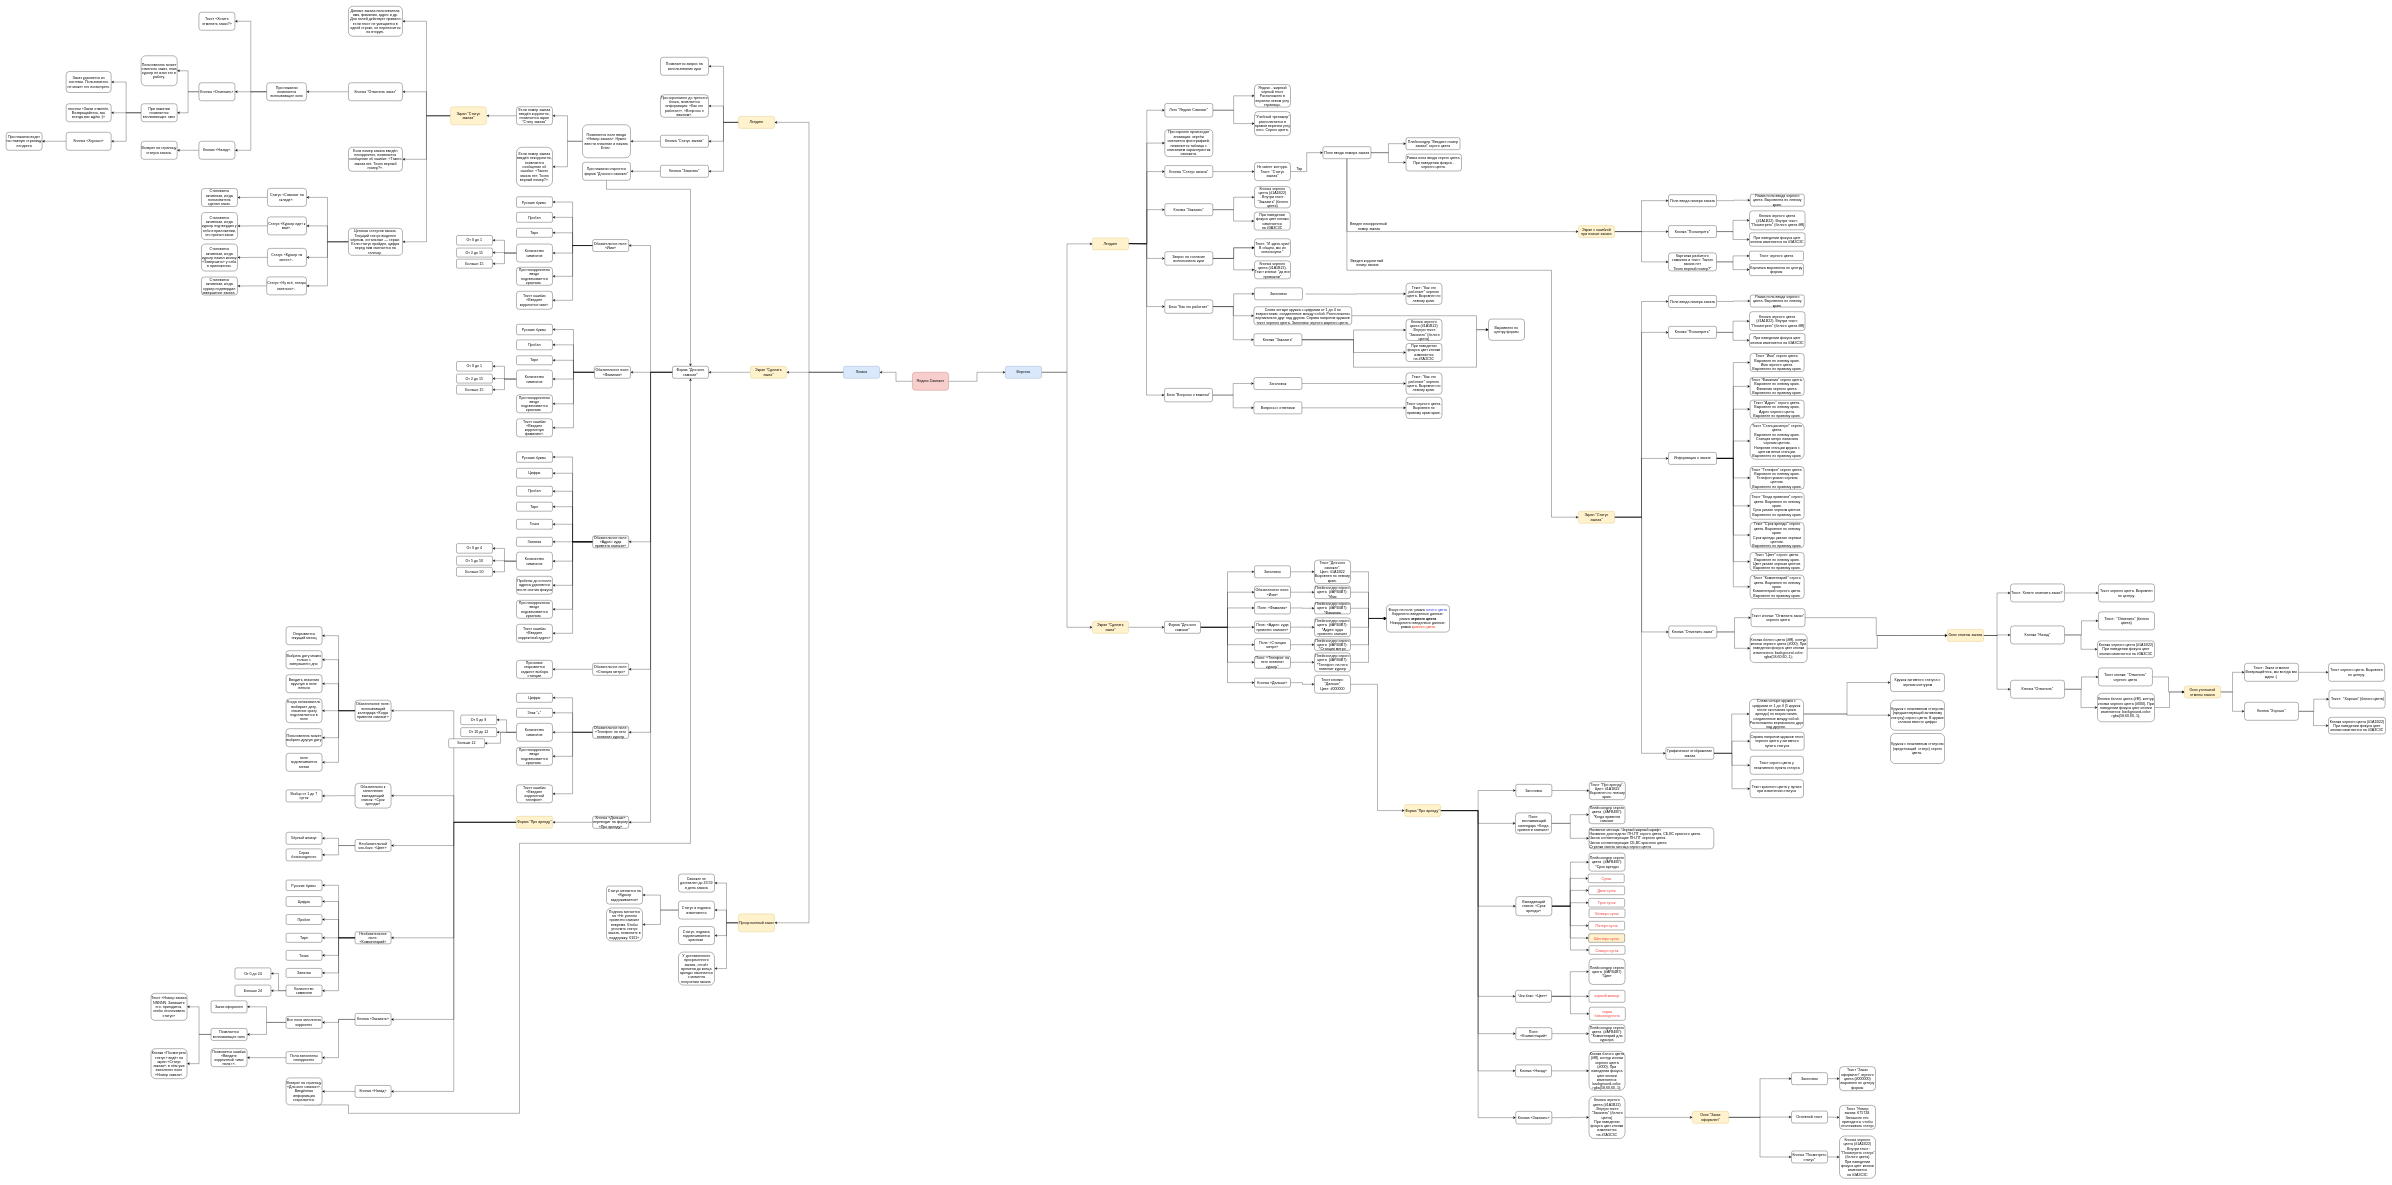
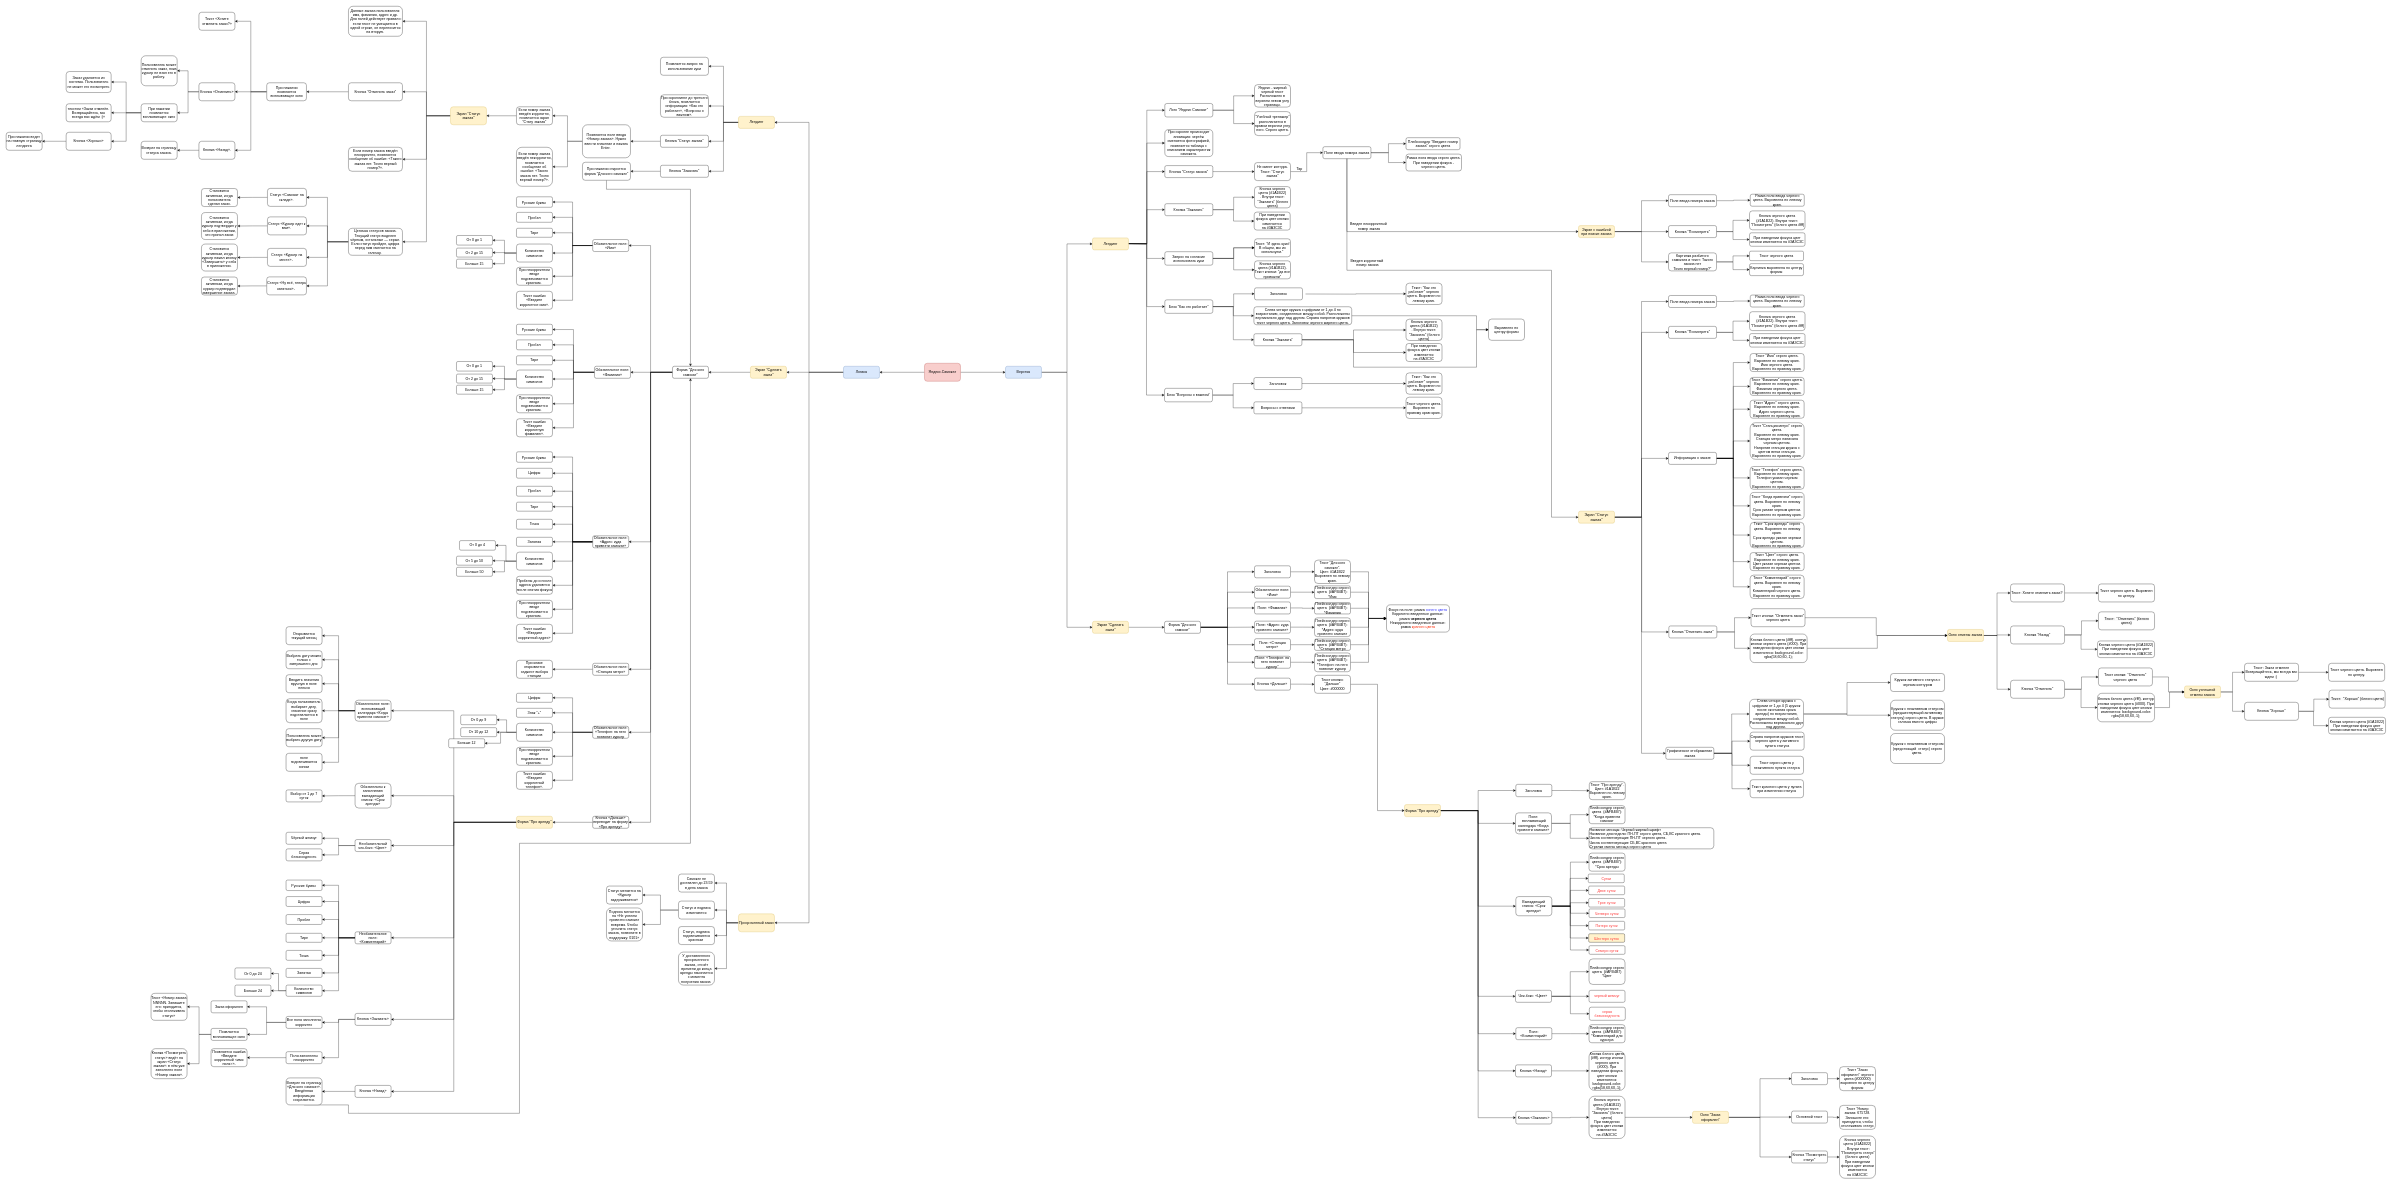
(930, 381) -> (942, 372)
(474, 548) -> (477, 545)
(1272, 683) -> (1272, 684)
(534, 794) -> (534, 780)
none -> (1586, 913)
